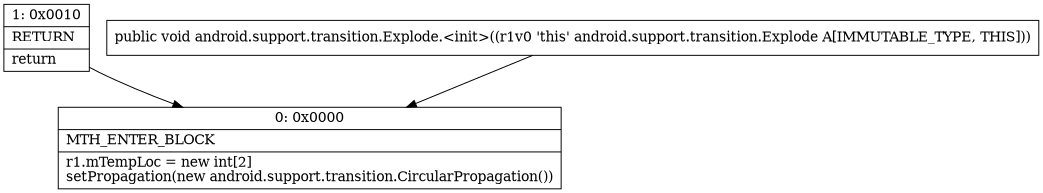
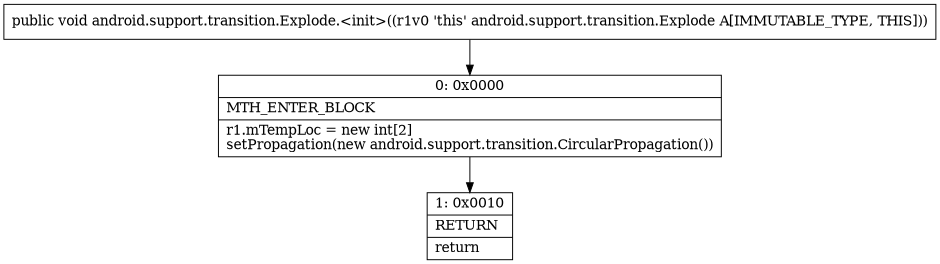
(131, 87) -> (470, 170)
